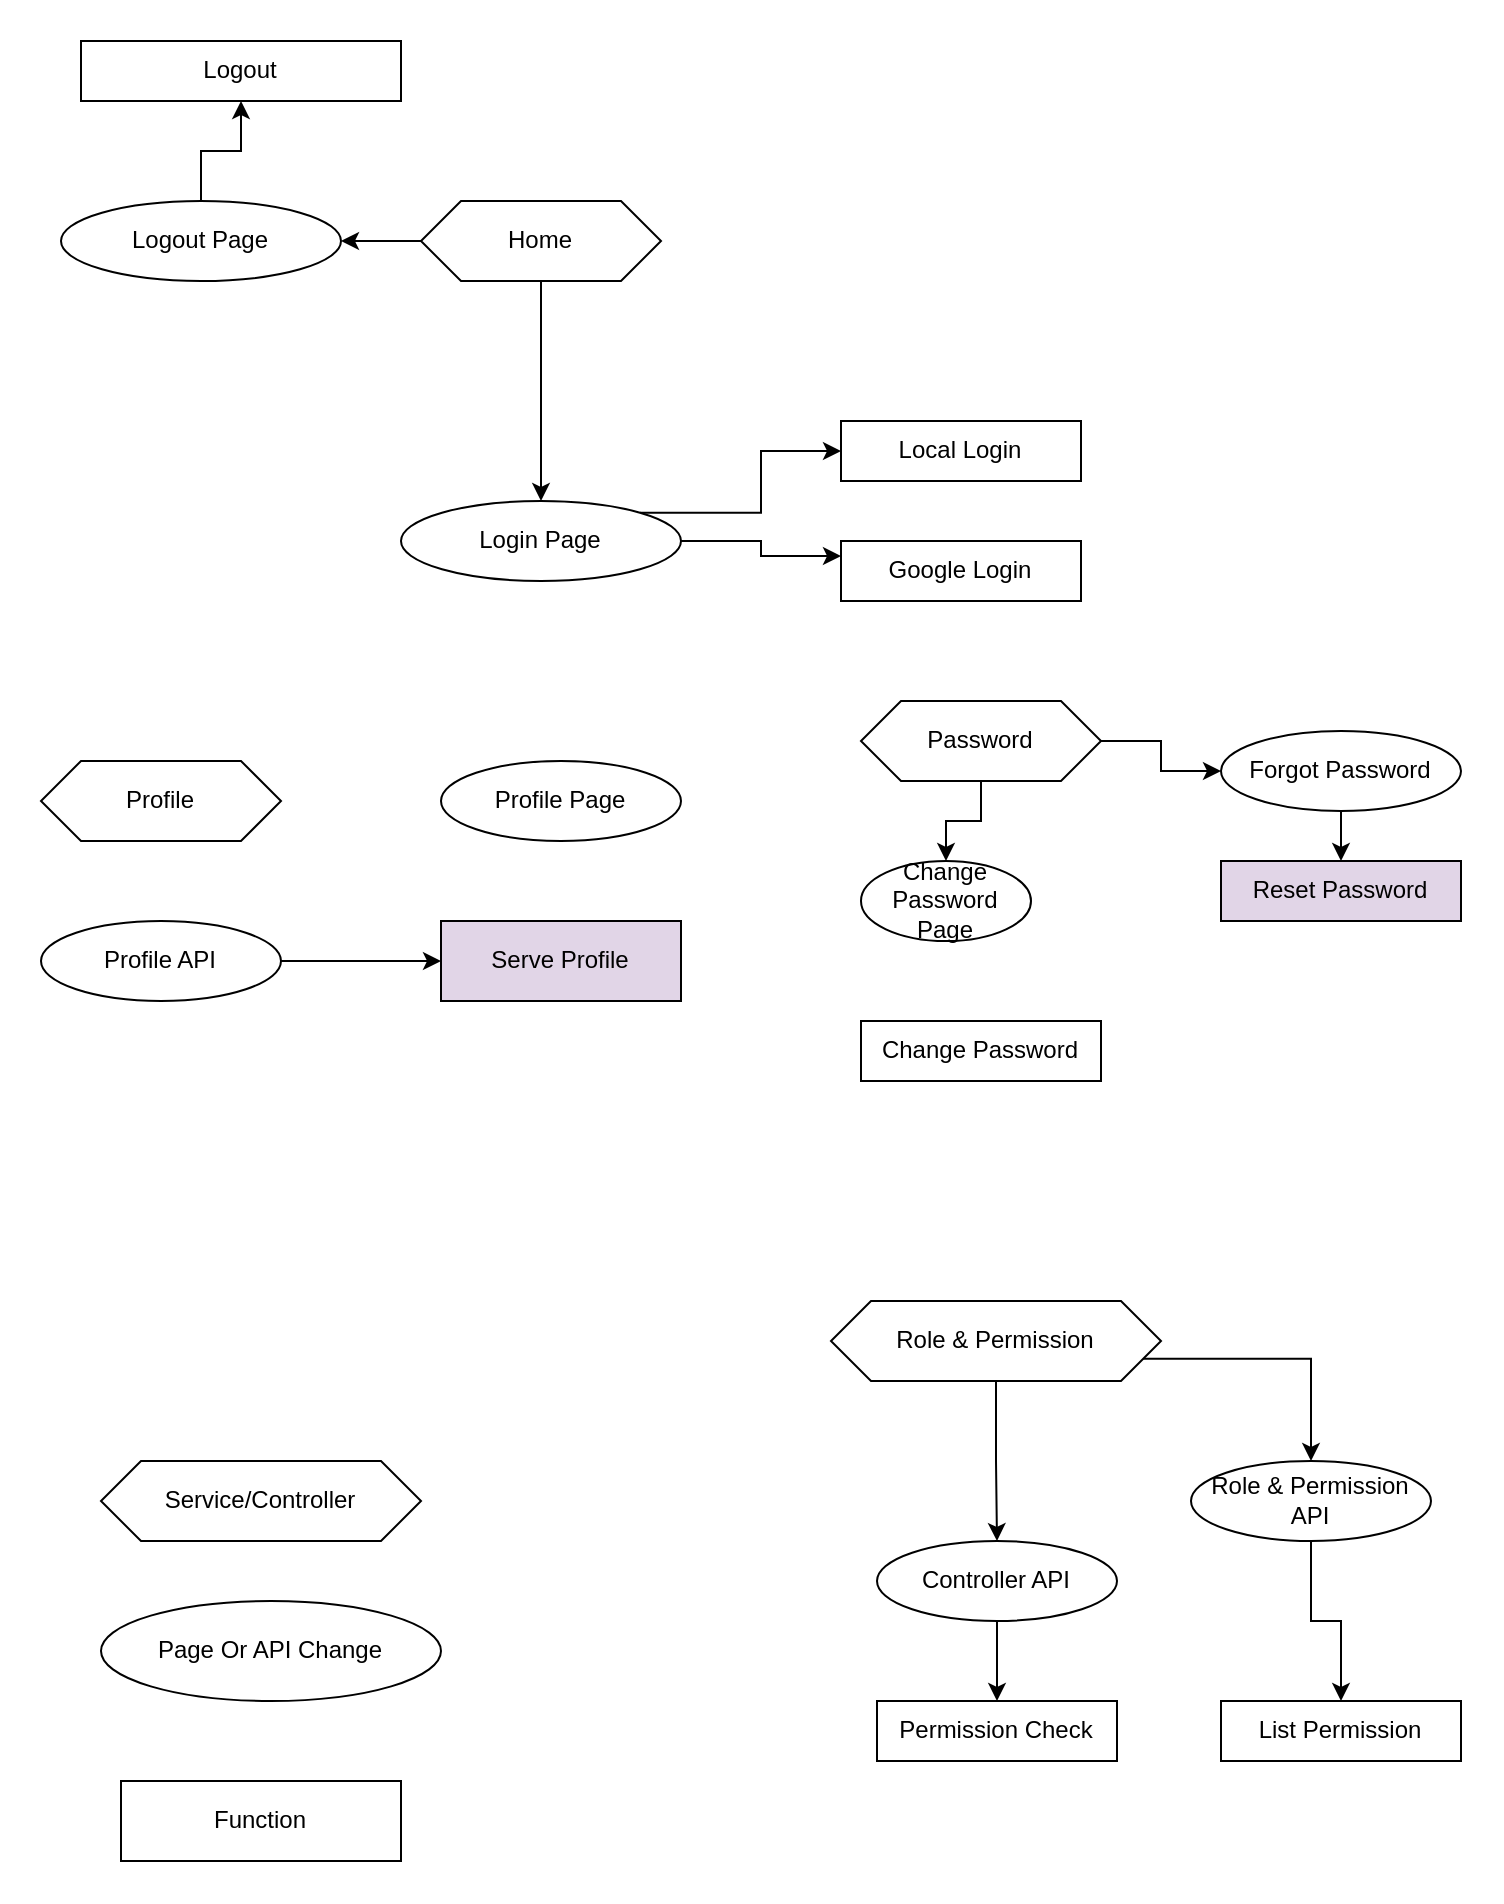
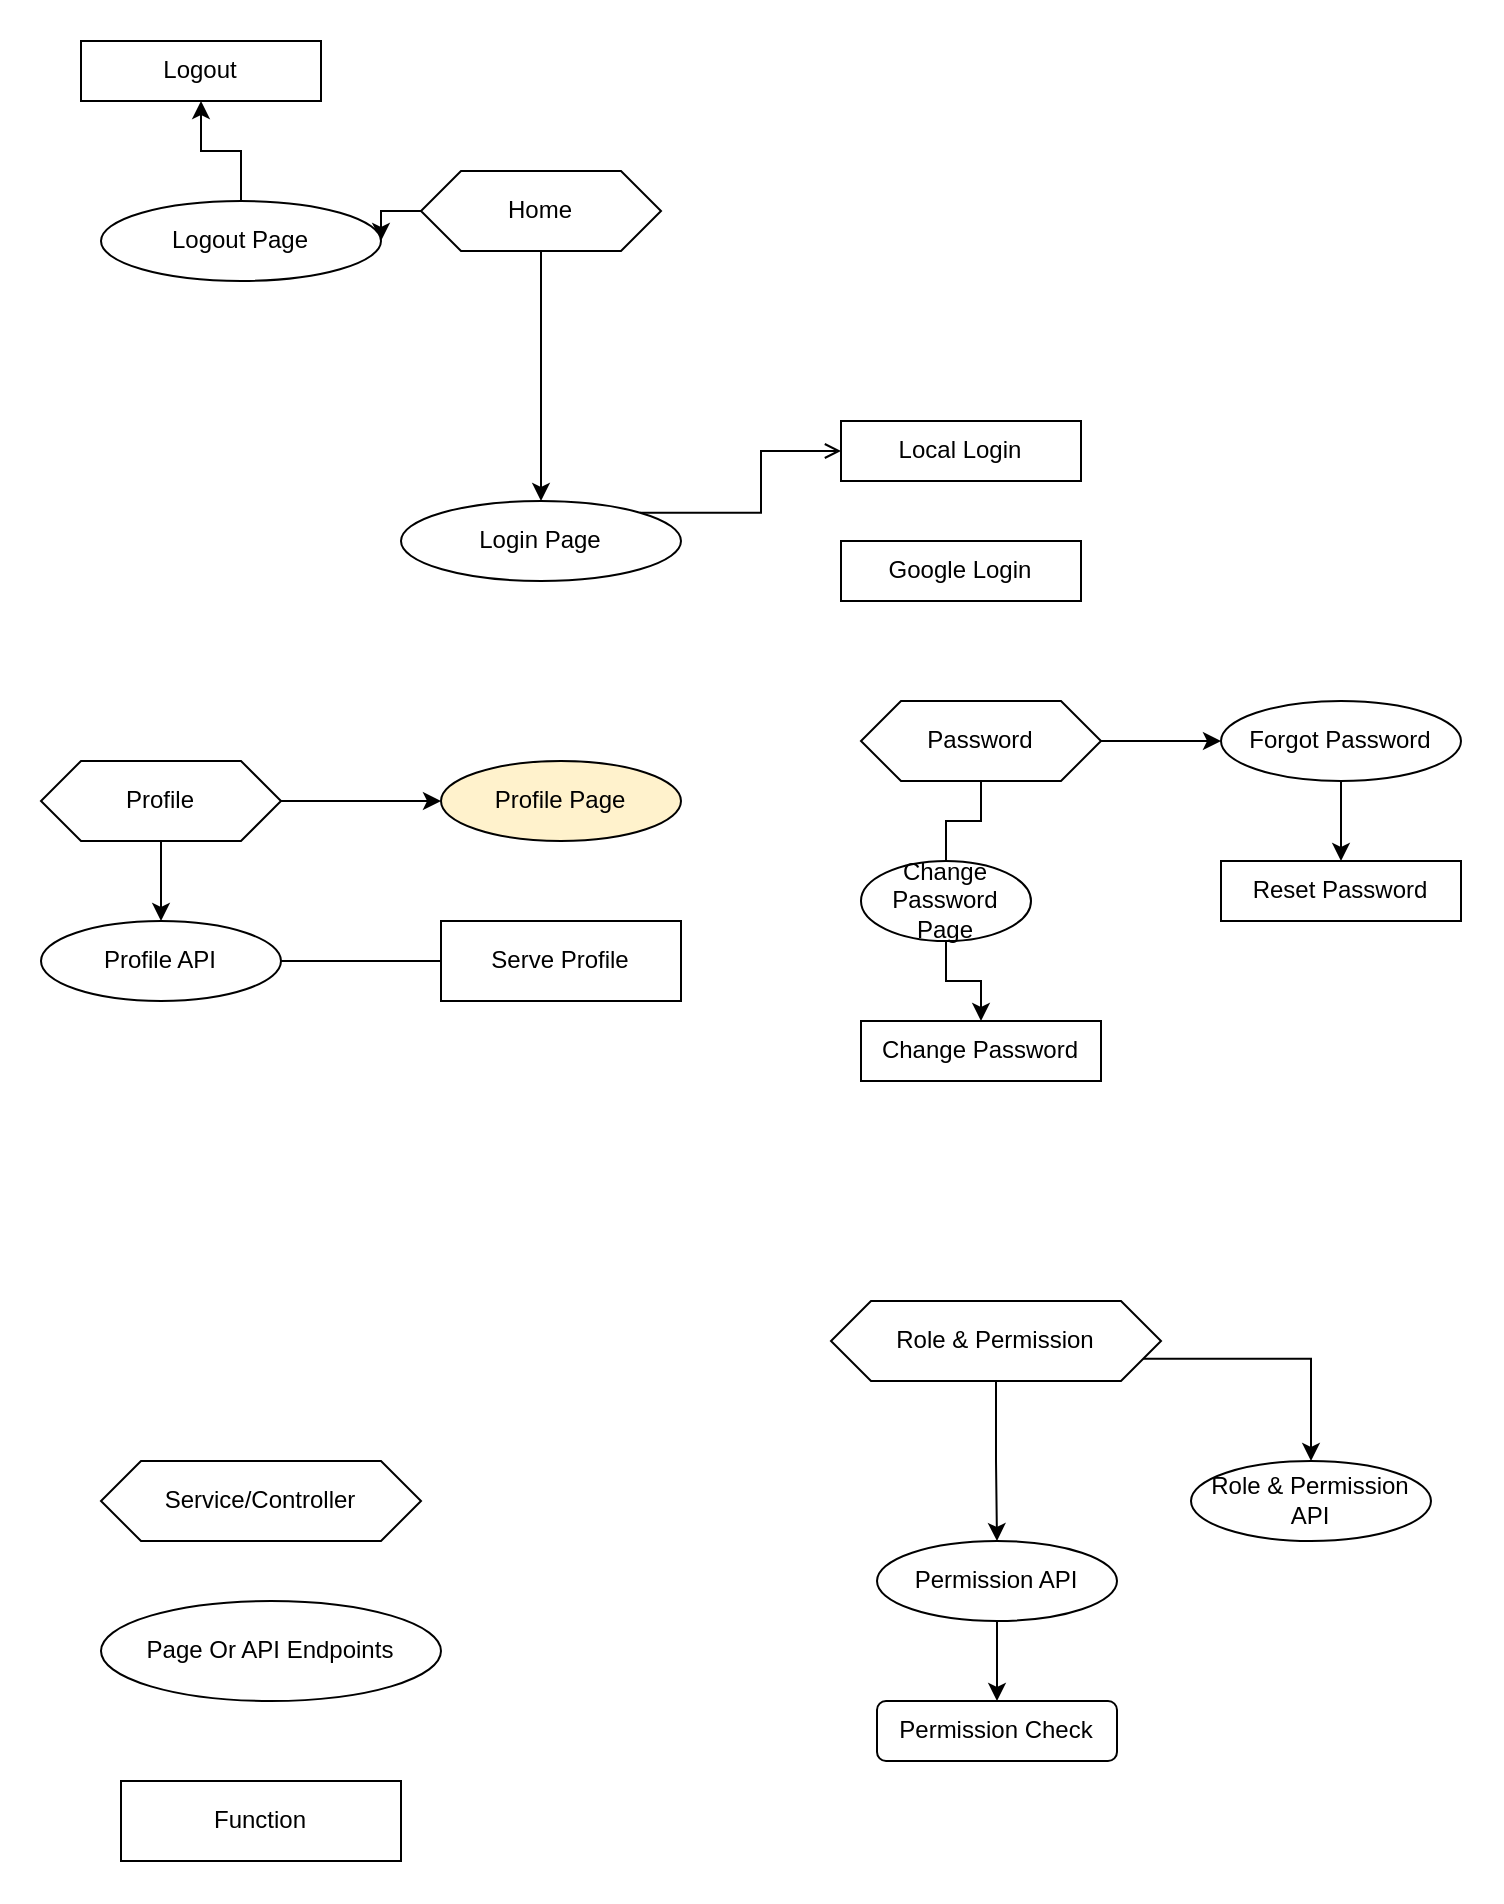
(241, 71) -> (201, 71)
(201, 241) -> (241, 241)
(541, 241) -> (541, 211)
(826, 451) -> (828, 451)
(761, 542) -> none
(1341, 771) -> (1341, 741)
none -> (354, 801)
(561, 801) -> (561, 801)
(946, 846) -> (946, 851)
none -> (161, 874)
(1341, 891) -> (1341, 891)
(426, 961) -> (431, 961)
(561, 961) -> (561, 961)
none -> (957, 981)
(997, 1581) -> (997, 1581)
(1319, 1621) -> none
(271, 1651) -> (271, 1651)
(997, 1731) -> (997, 1731)
(1341, 1731) -> none
